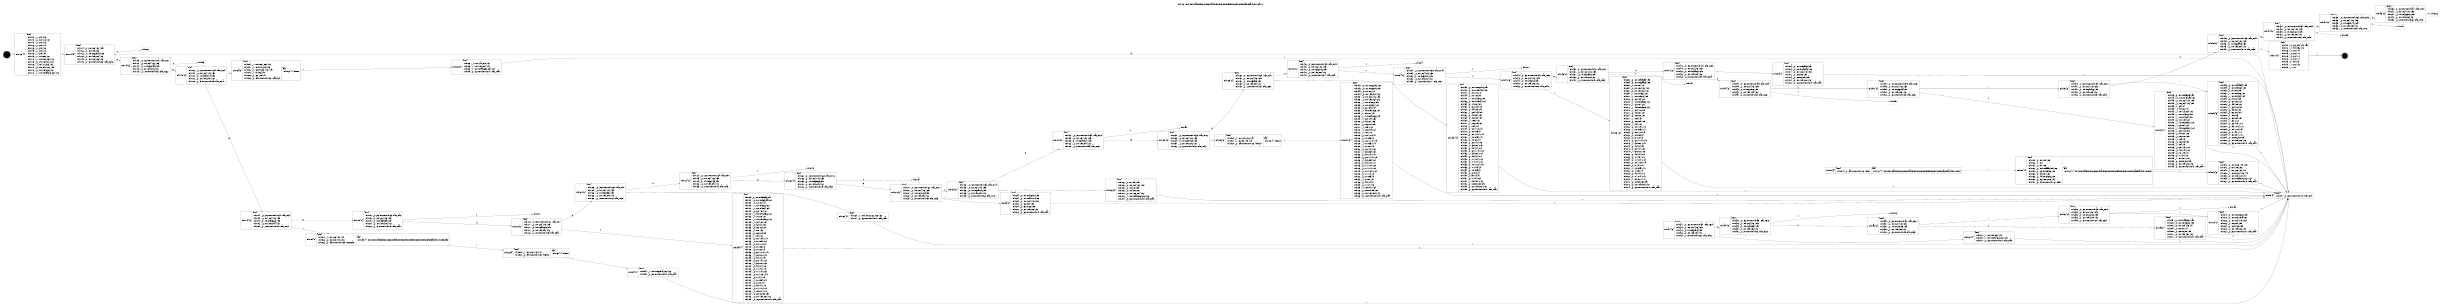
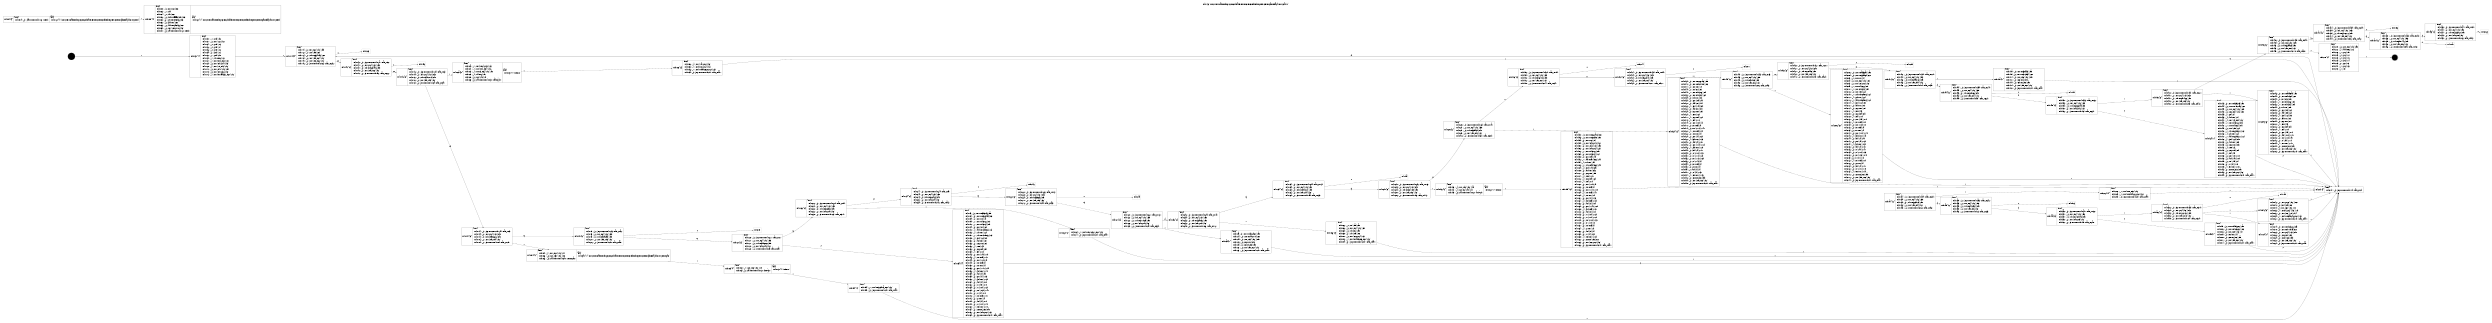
(2180, 172) -> (2230, 212)
